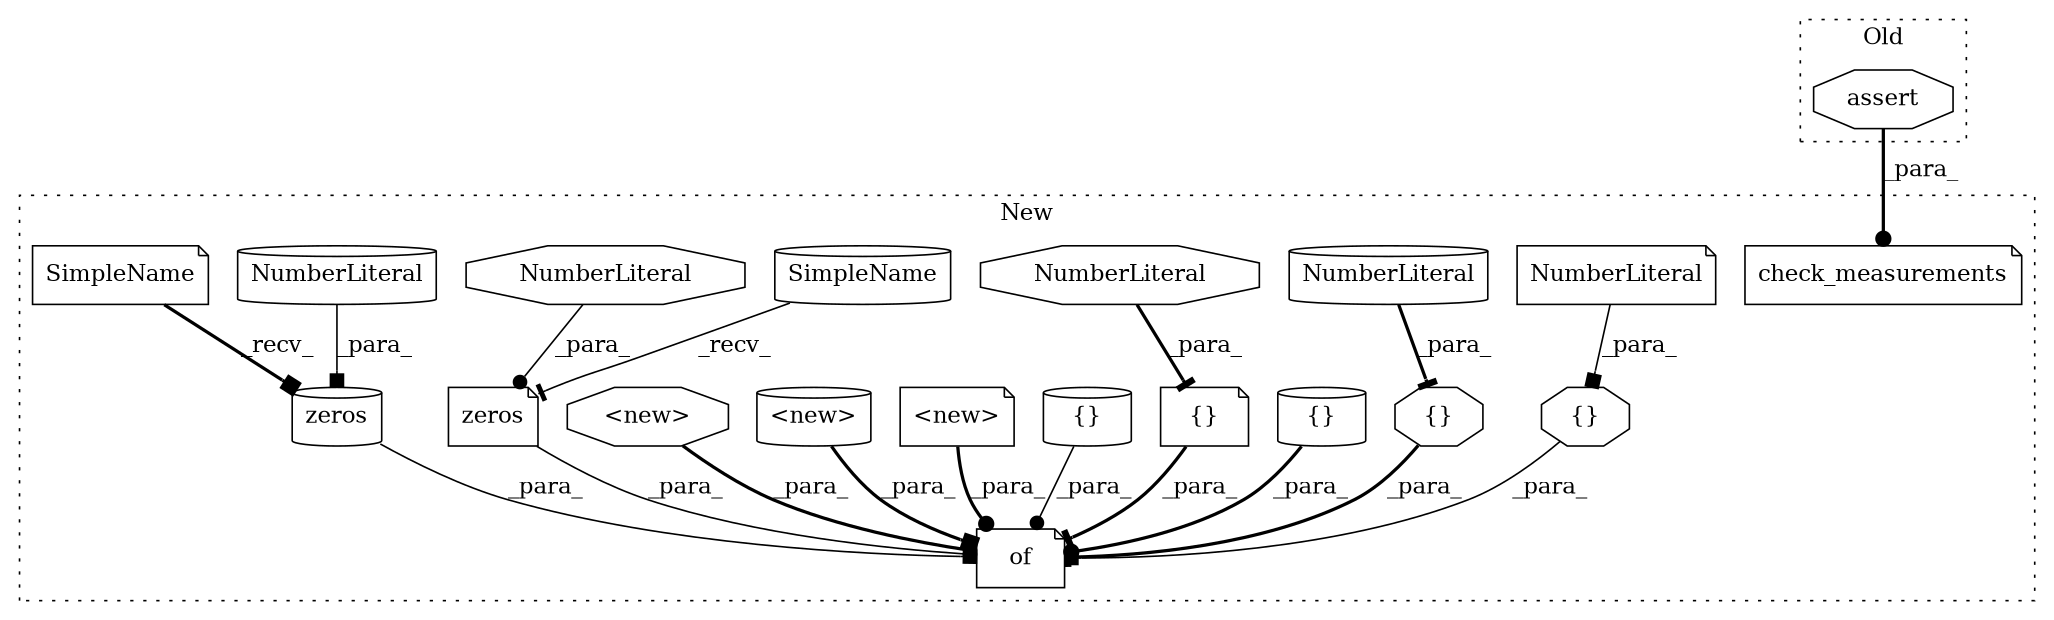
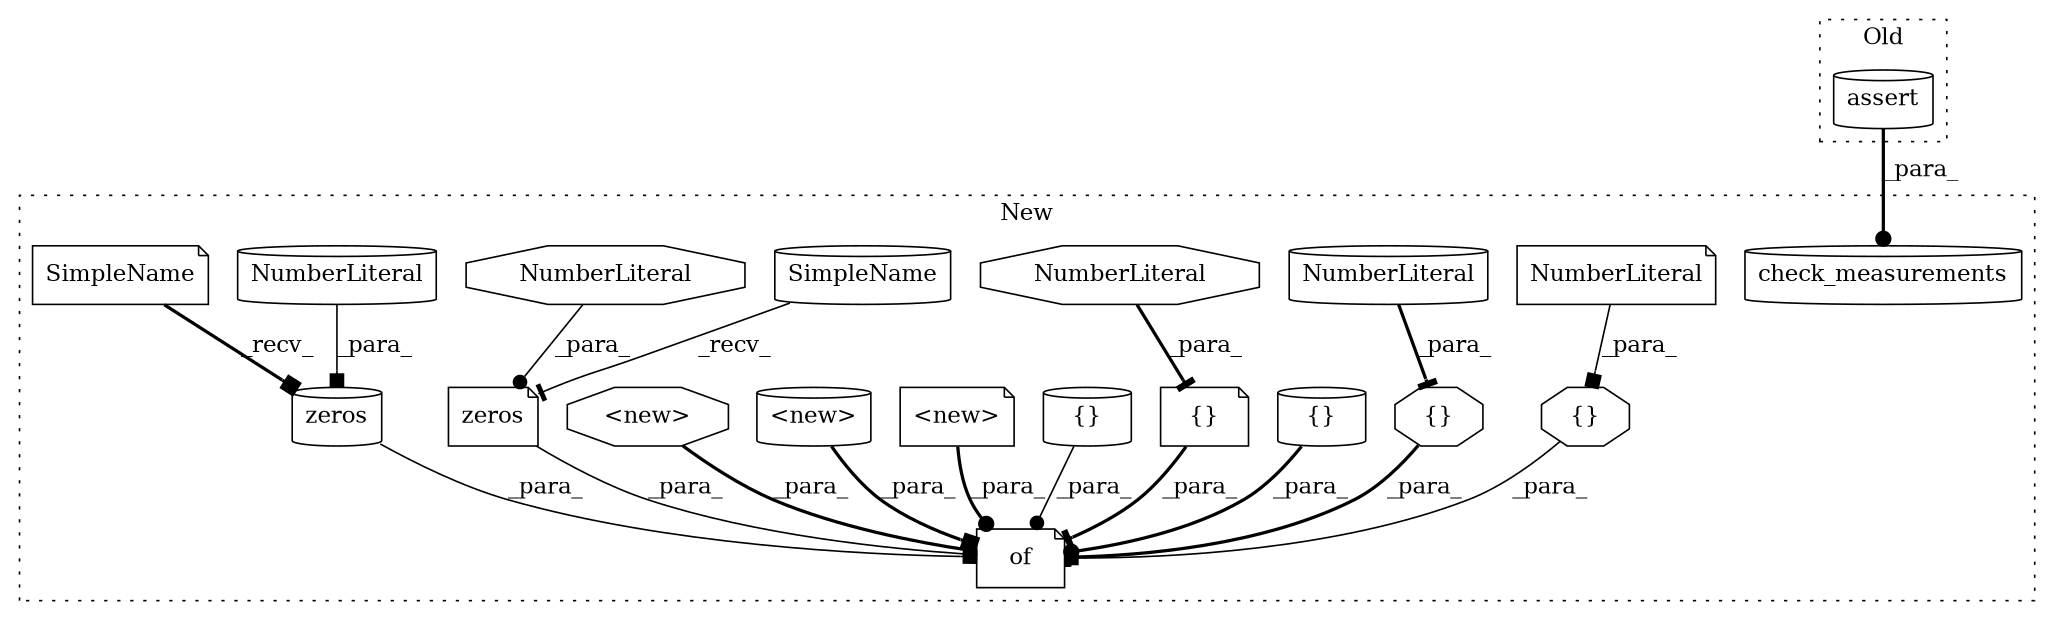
(1883, 99) -> (1883, 99)
(1883, 275) -> (1883, 275)
